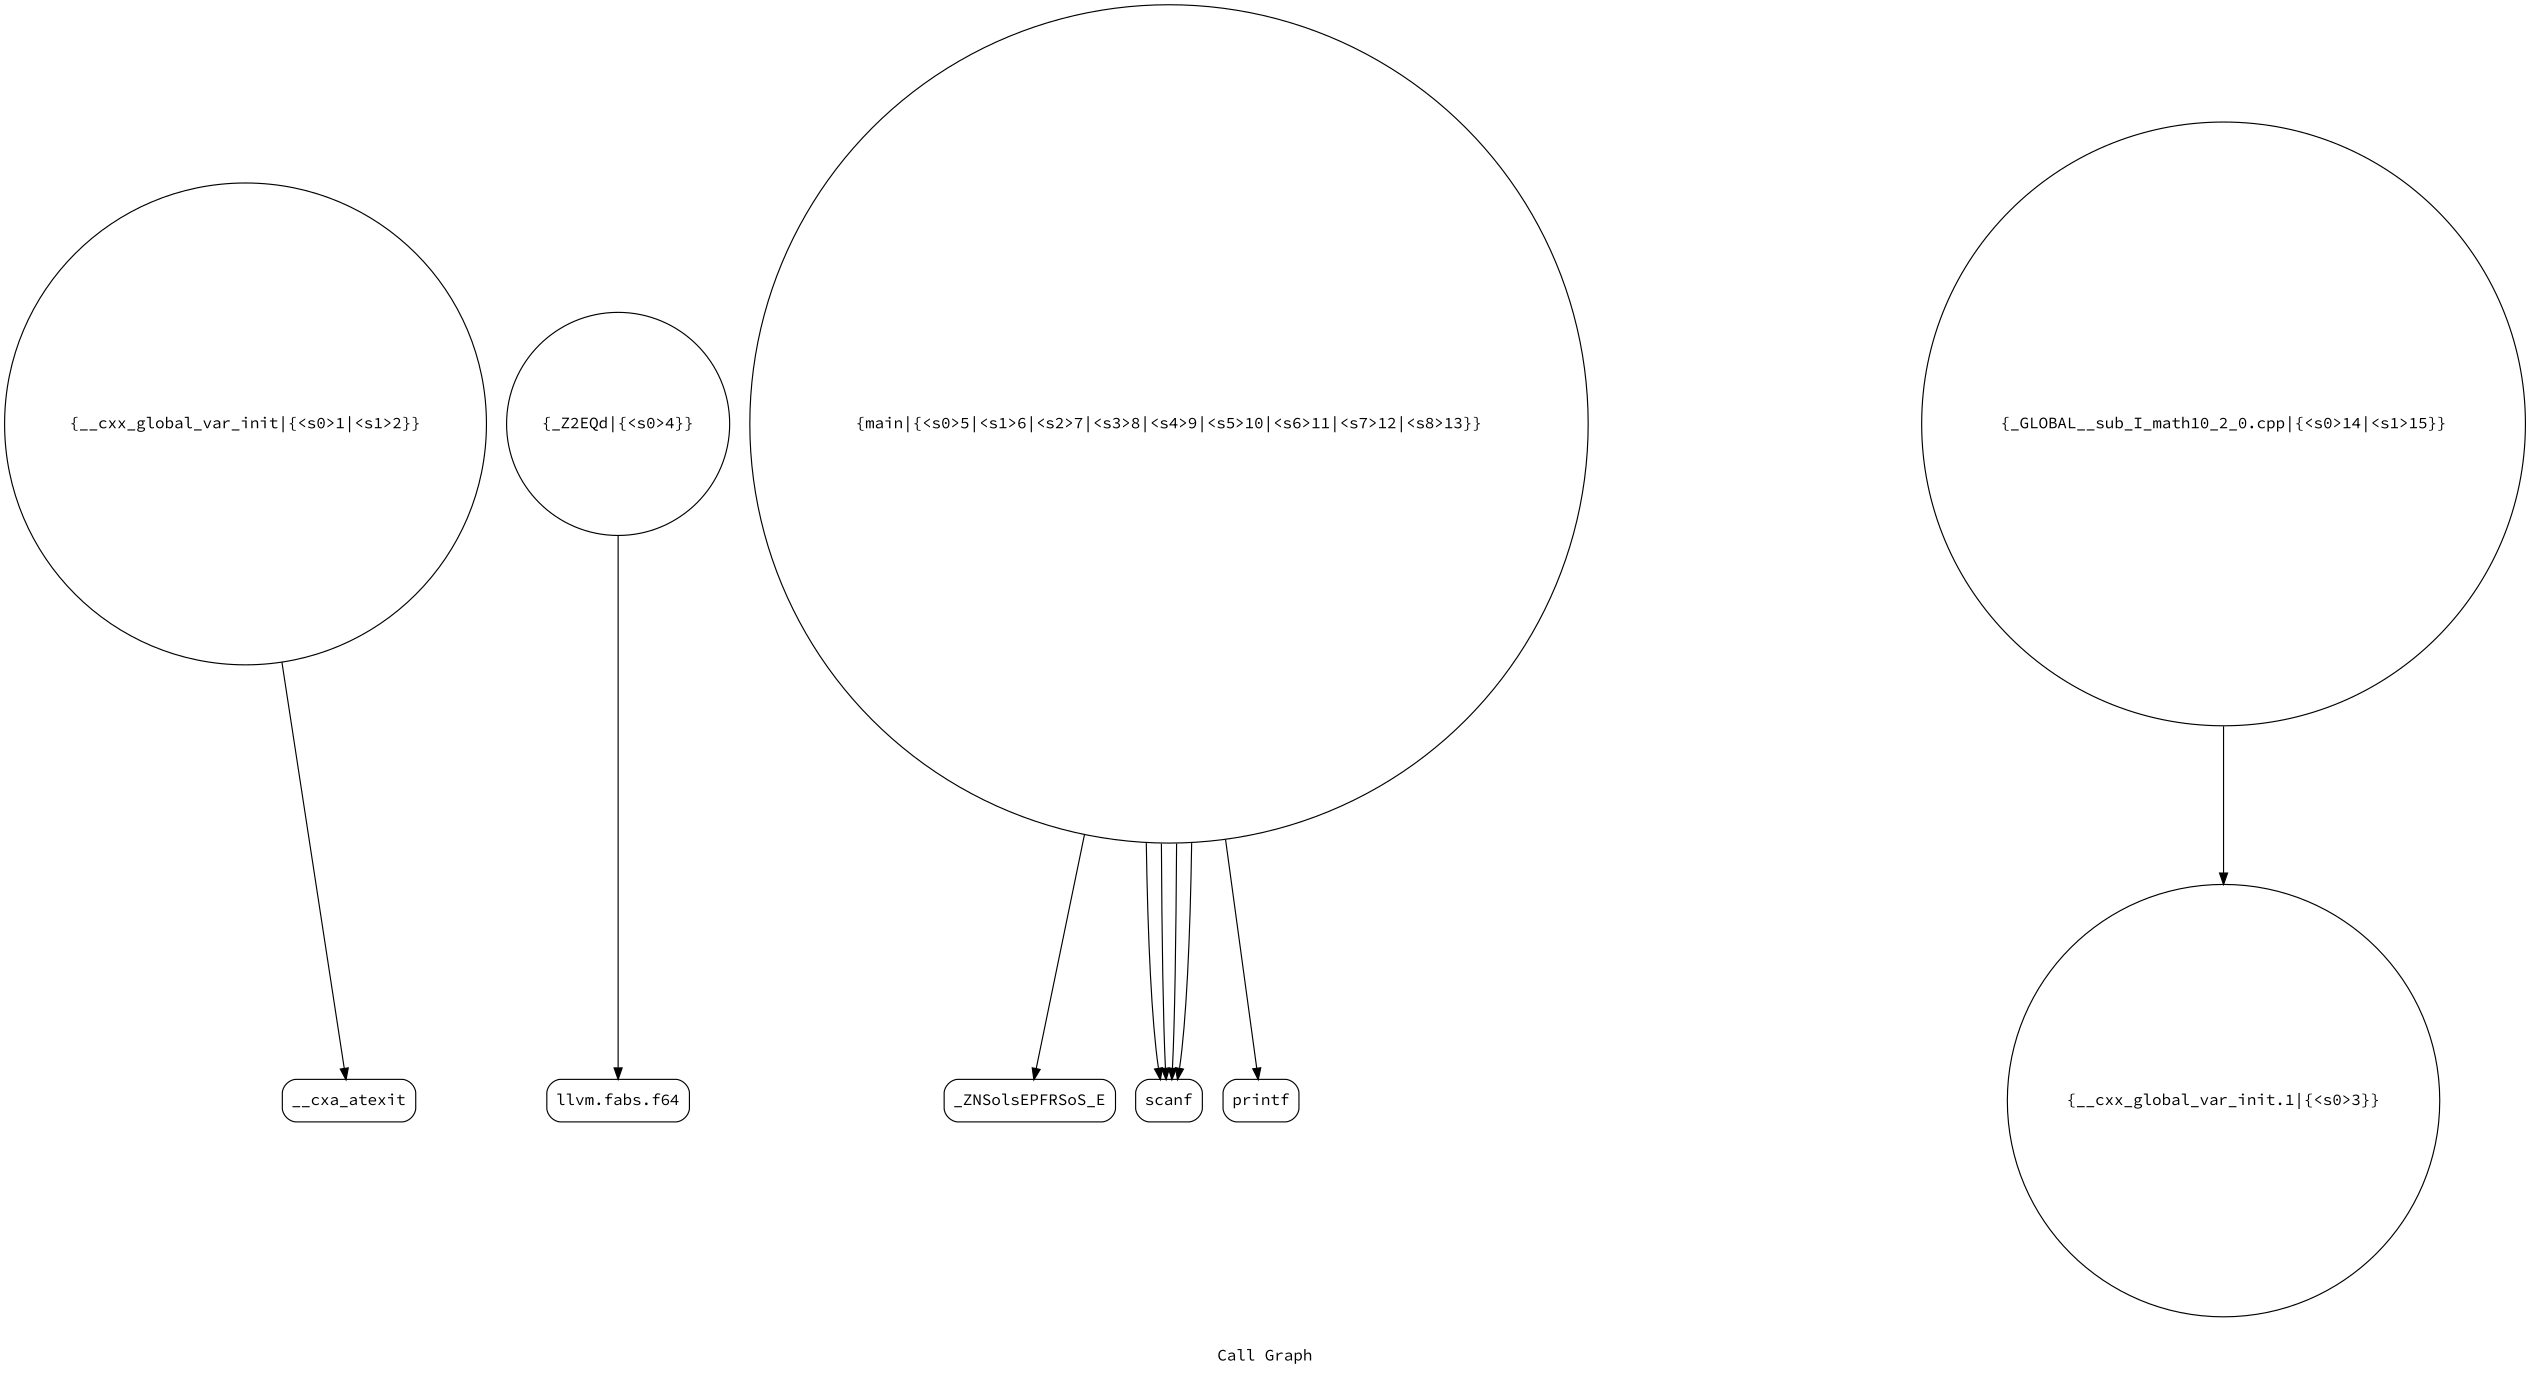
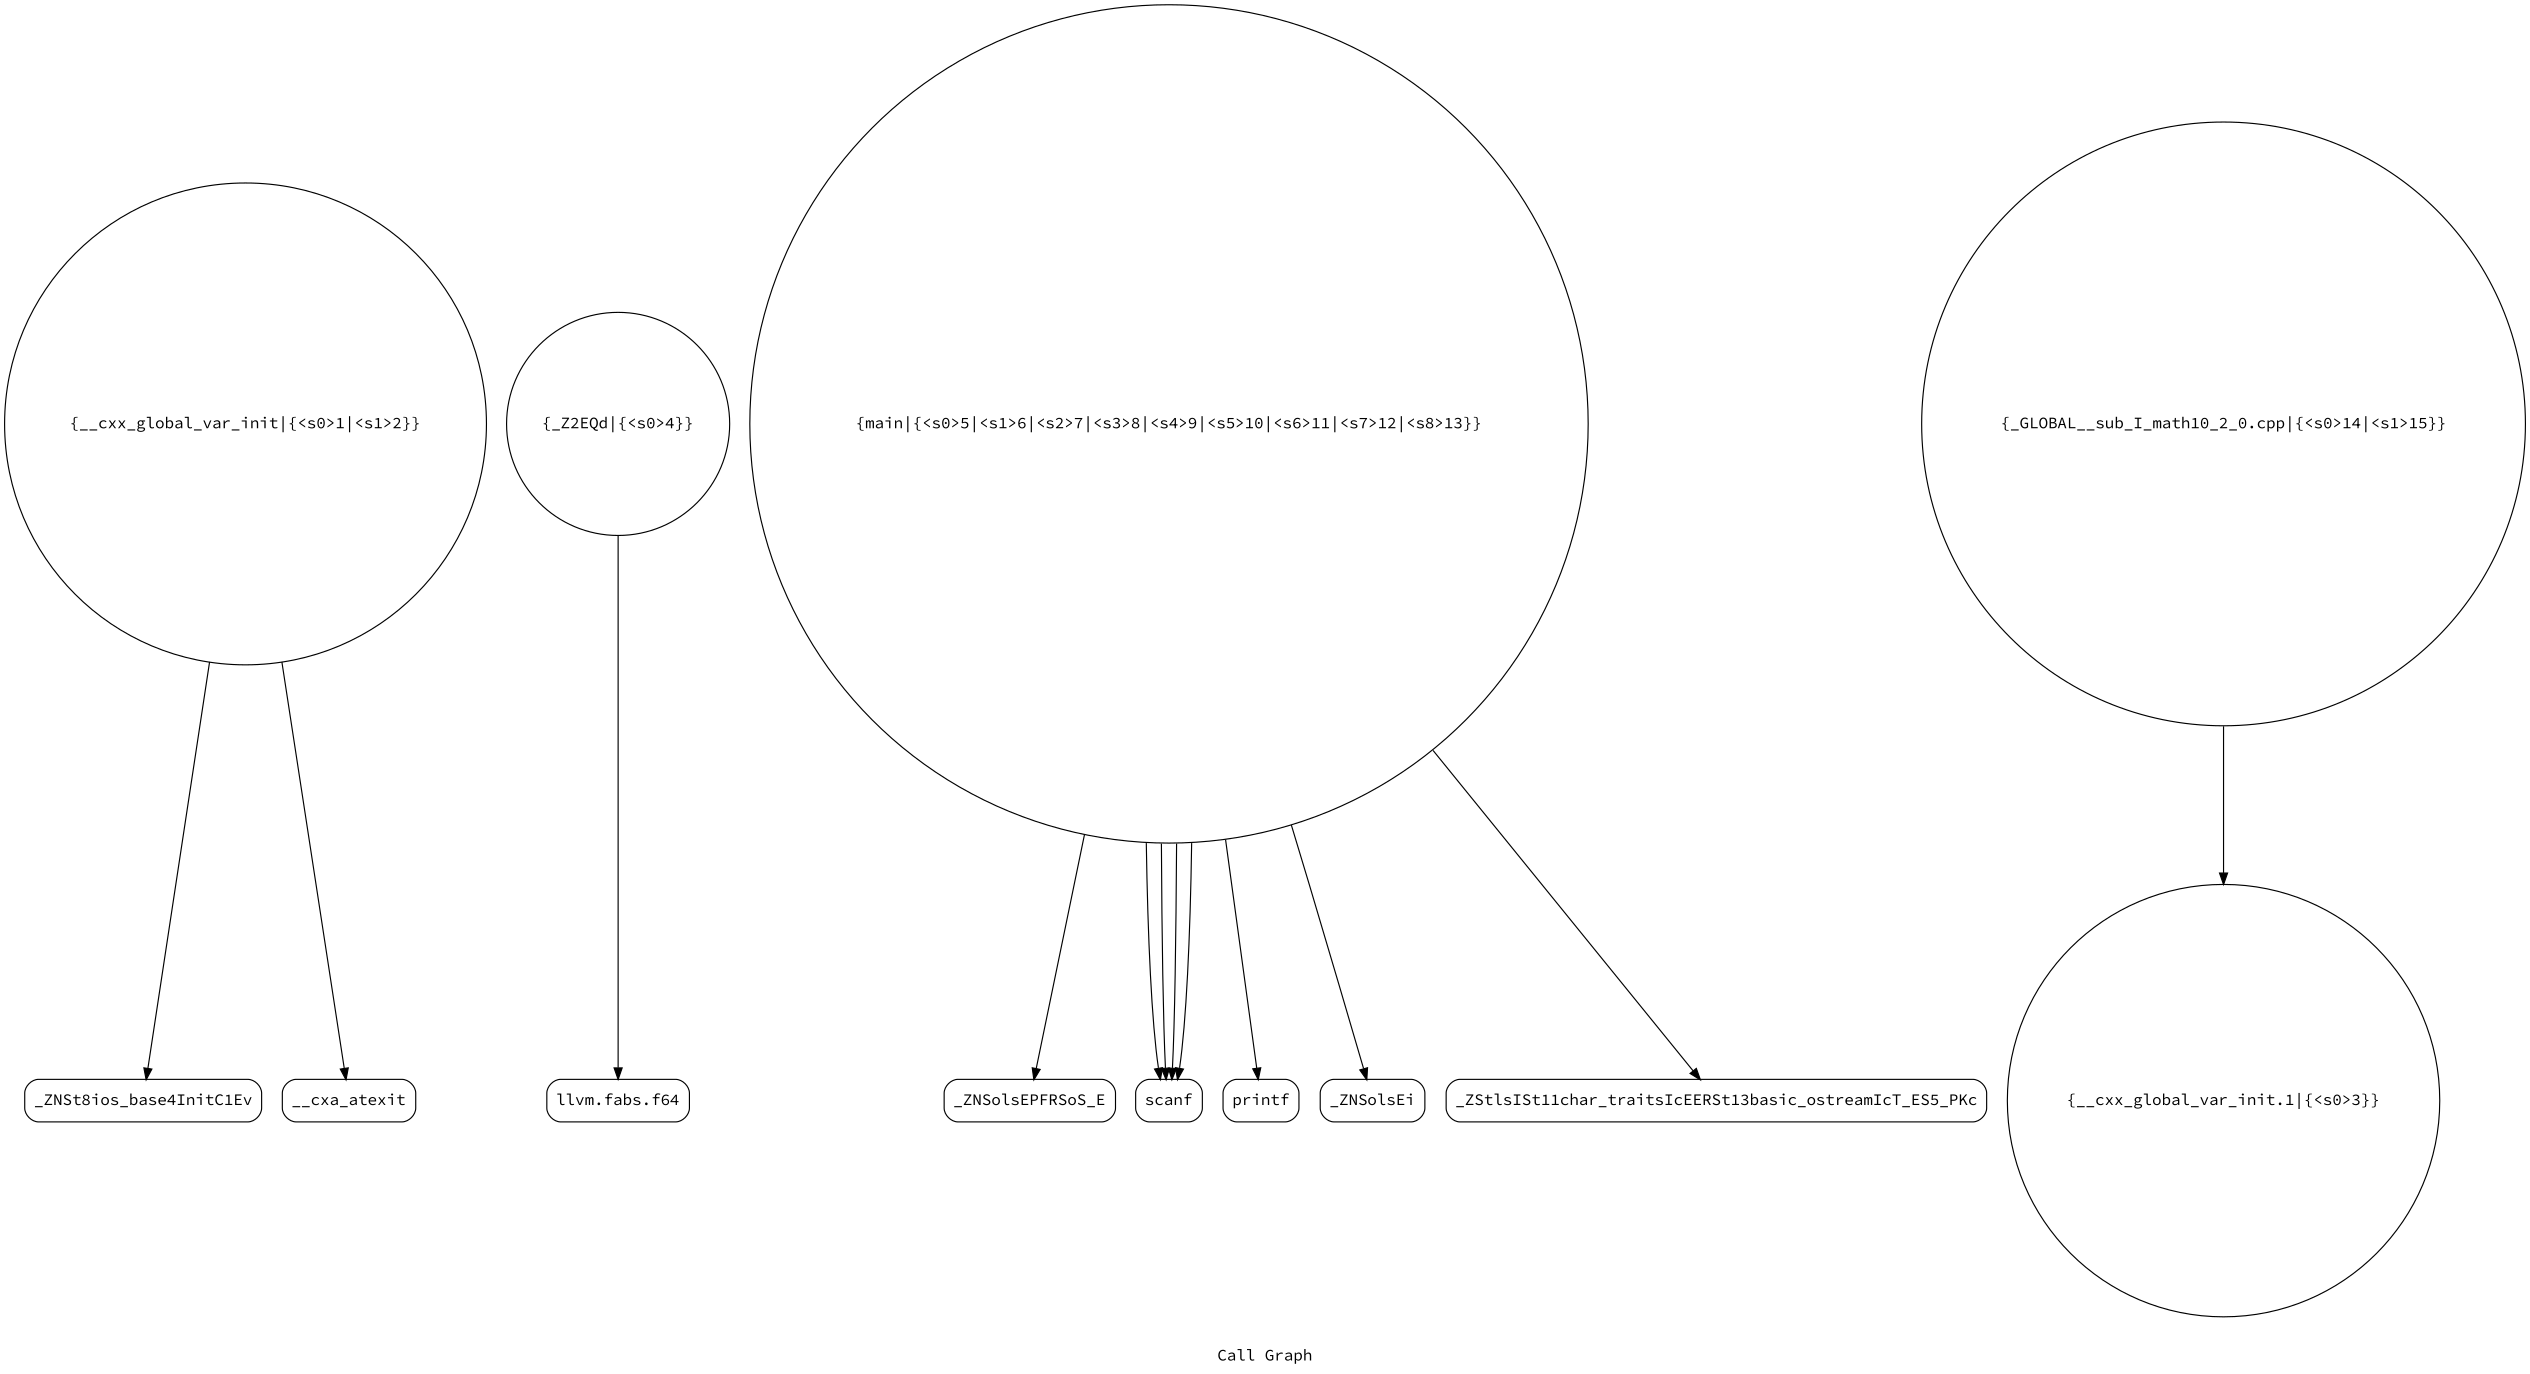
none -> (143, 1101)
none -> (1373, 1101)
none -> (1716, 1101)
